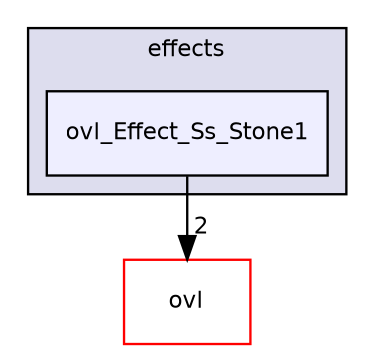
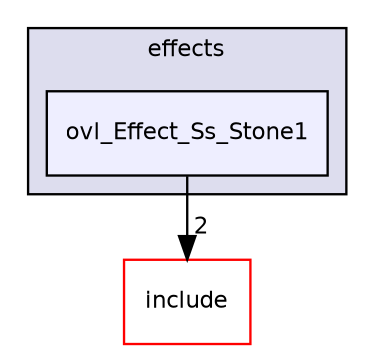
(187, 302) -> (187, 302)
